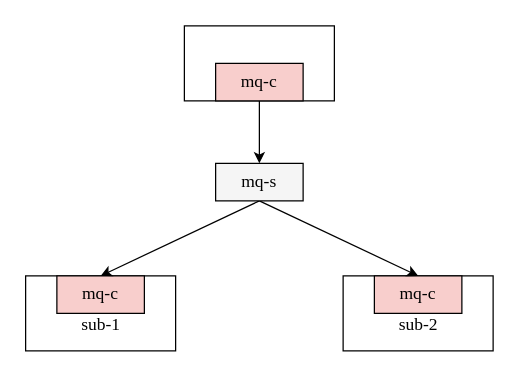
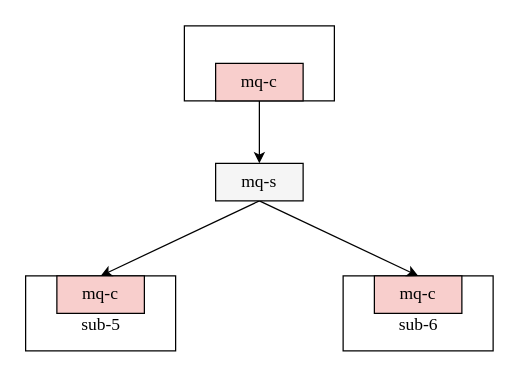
(101, 326) -> (101, 326)
(419, 326) -> (419, 326)
